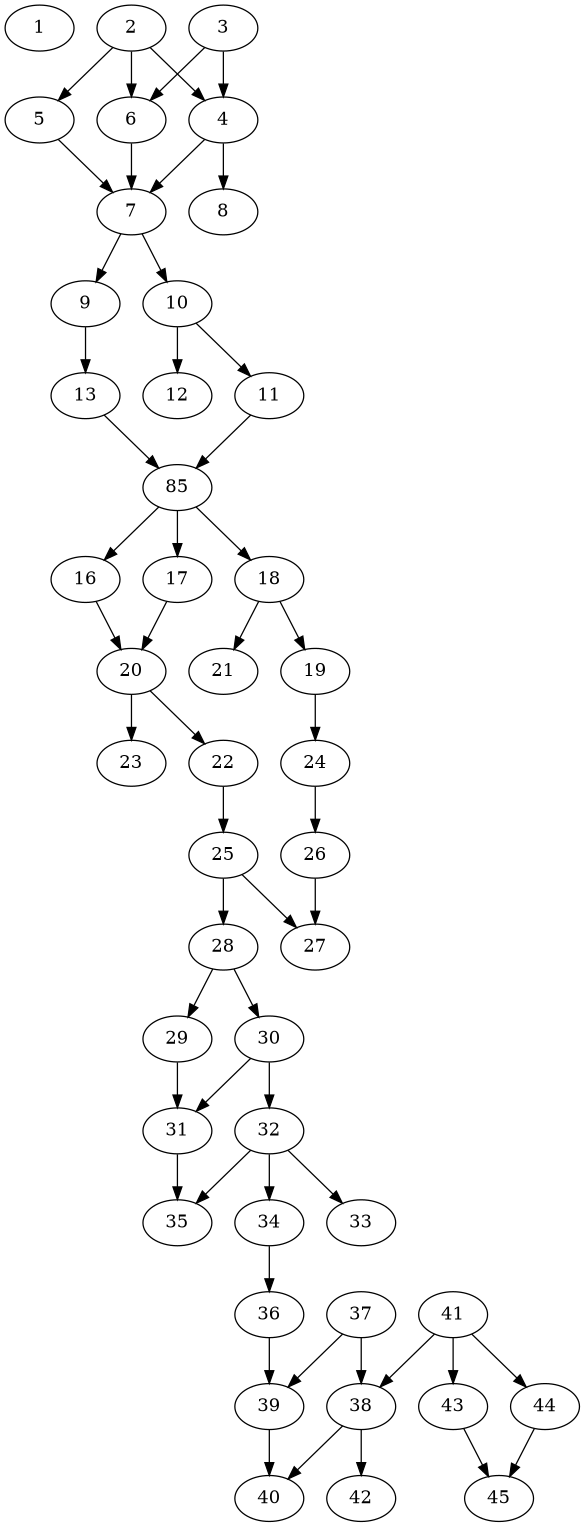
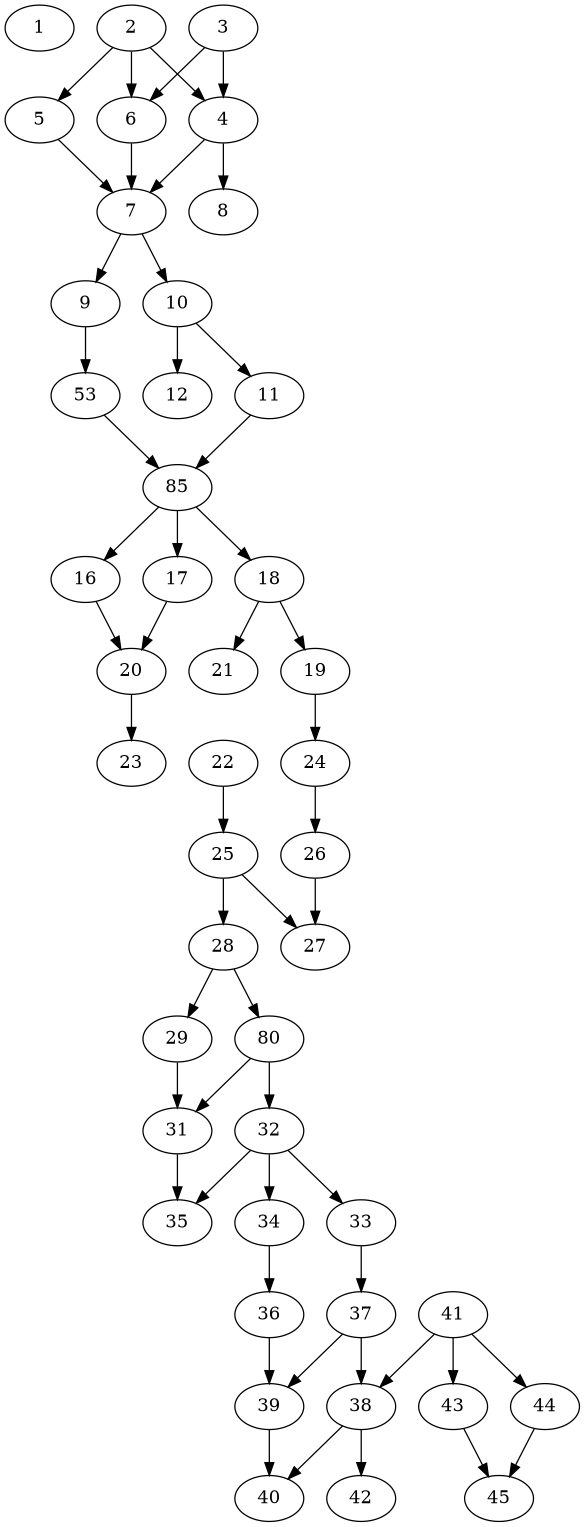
(86, 396) -> (86, 396)
(173, 713) -> none
(269, 1039) -> (269, 1039)
none -> (361, 1262)
